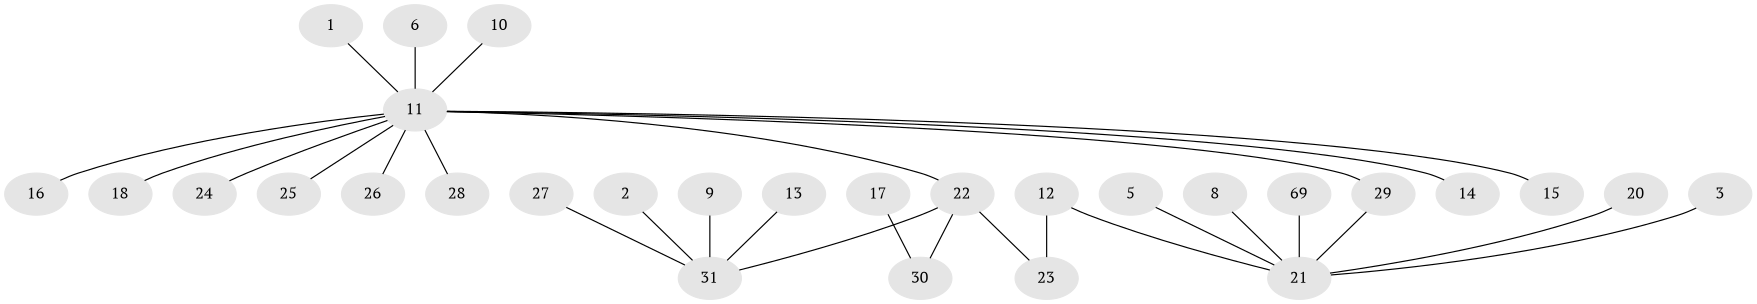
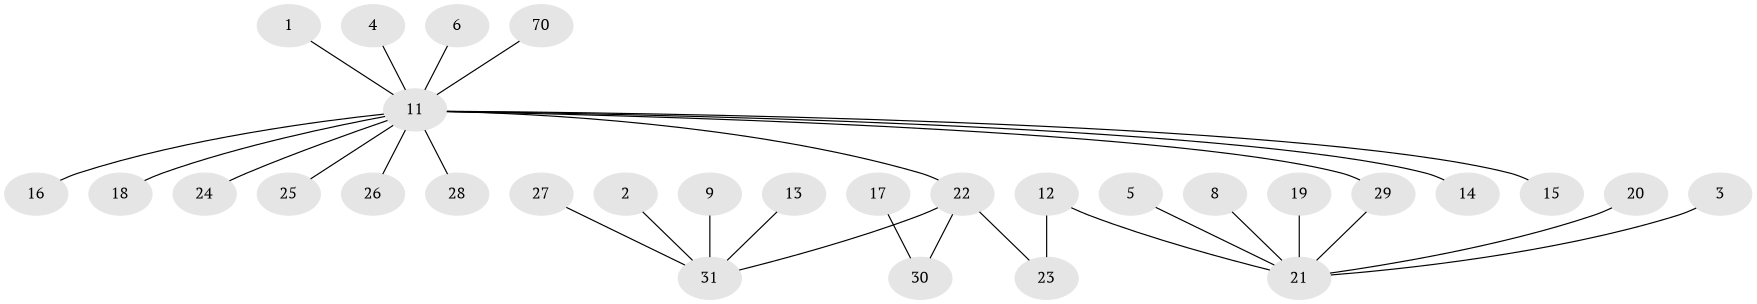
none -> (373, 26)
(499, 26) -> (541, 26)
(1299, 194) -> (1299, 194)
